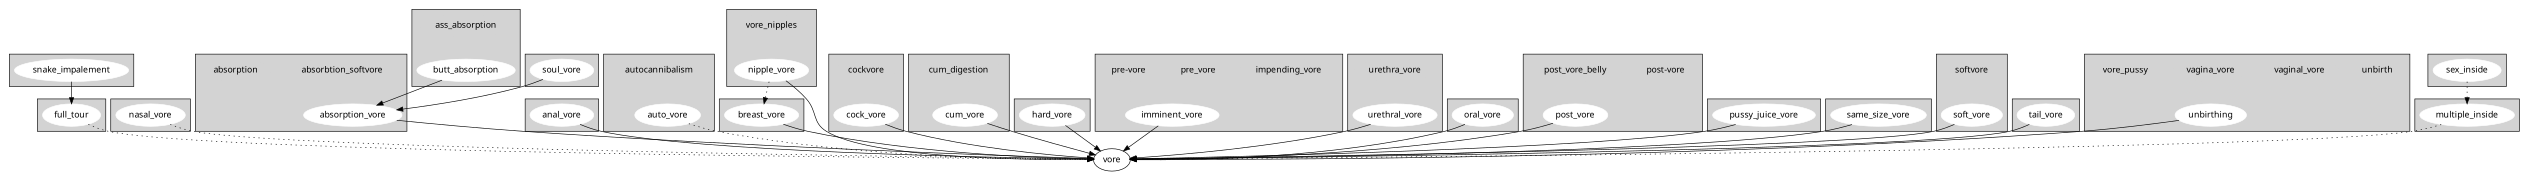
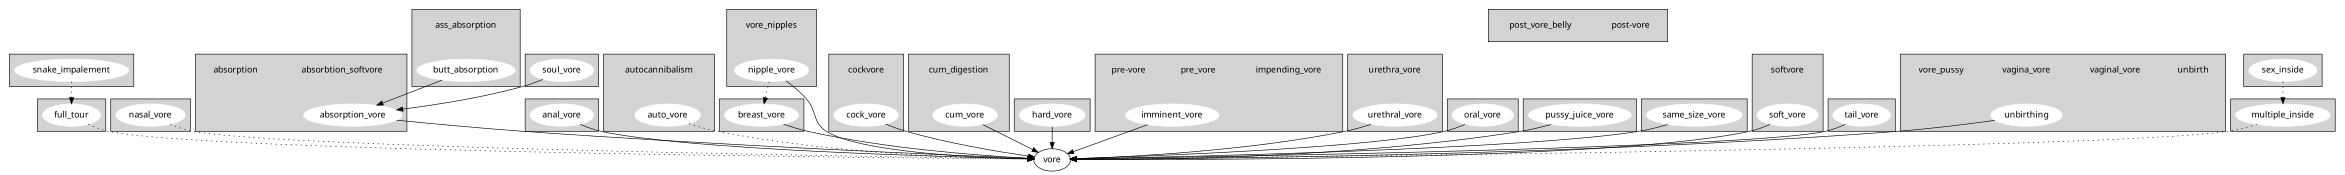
(72, 90) -> (72, 90)
(1575, 115) -> none
